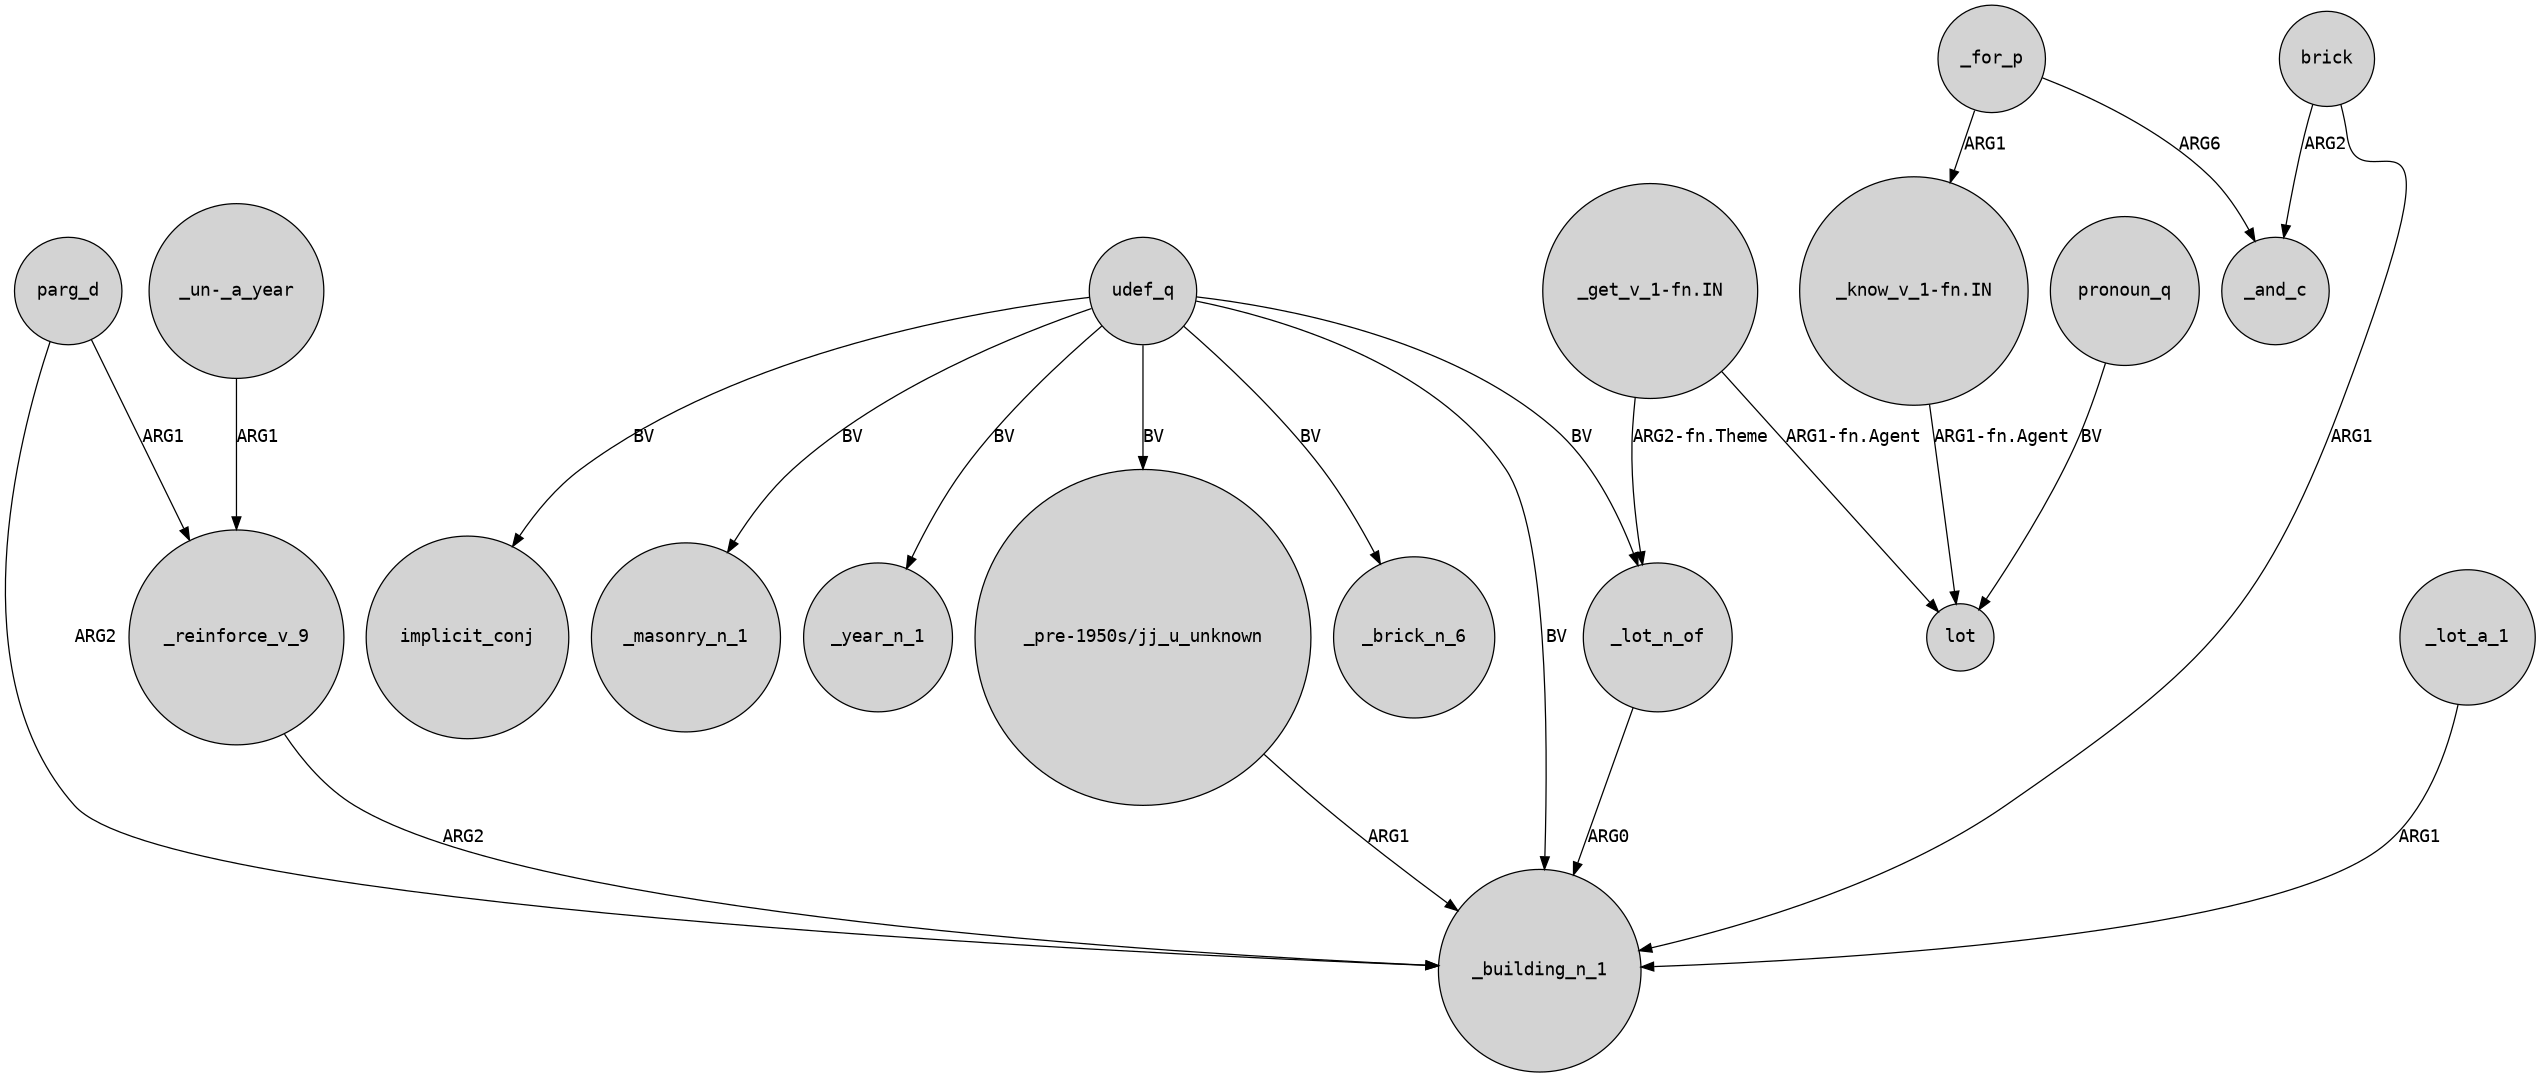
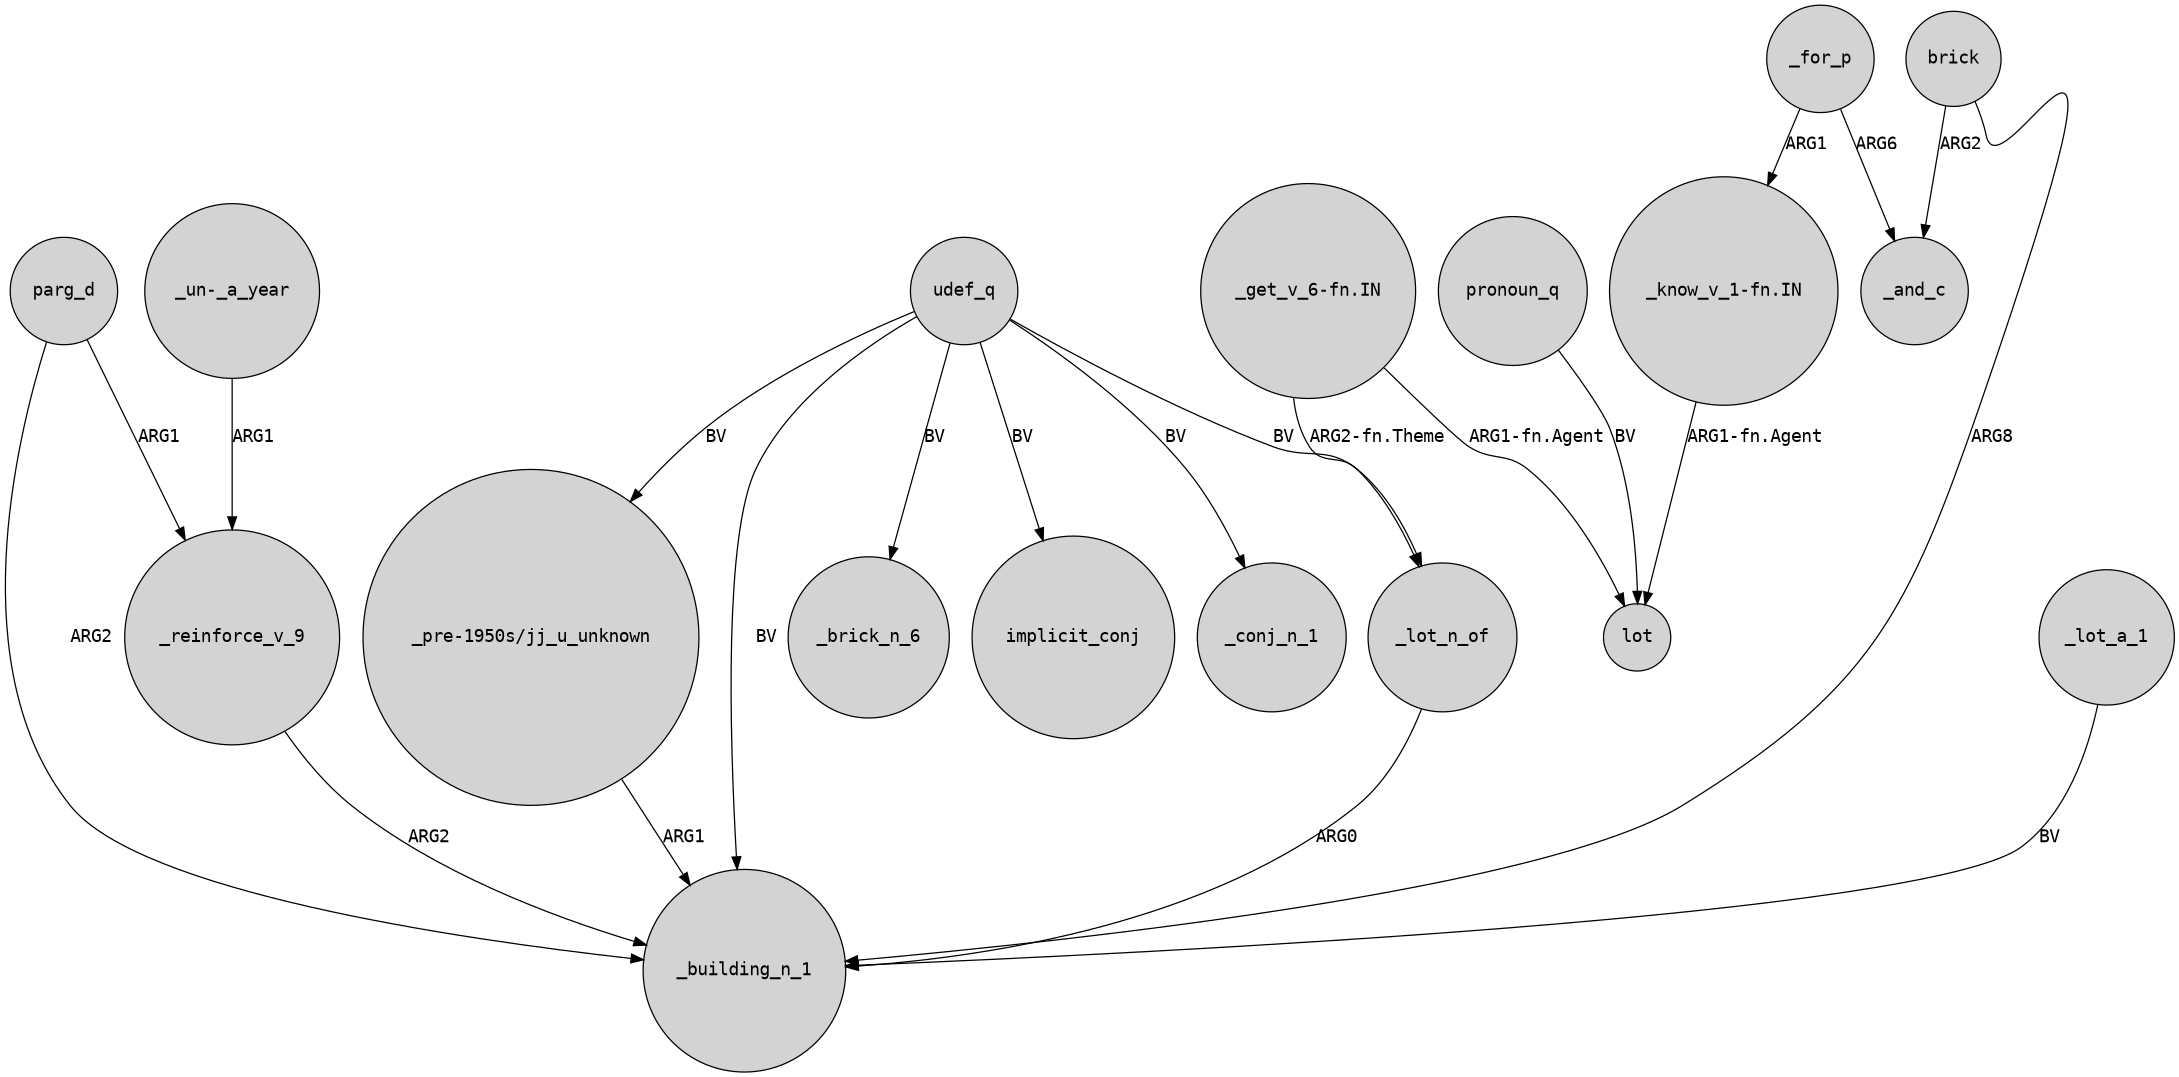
(1650, 291) -> (1308, 291)
(2352, 437) -> (1992, 437)
(686, 637) -> (1272, 637)
(878, 637) -> none
(2420, 838) -> (2050, 838)
